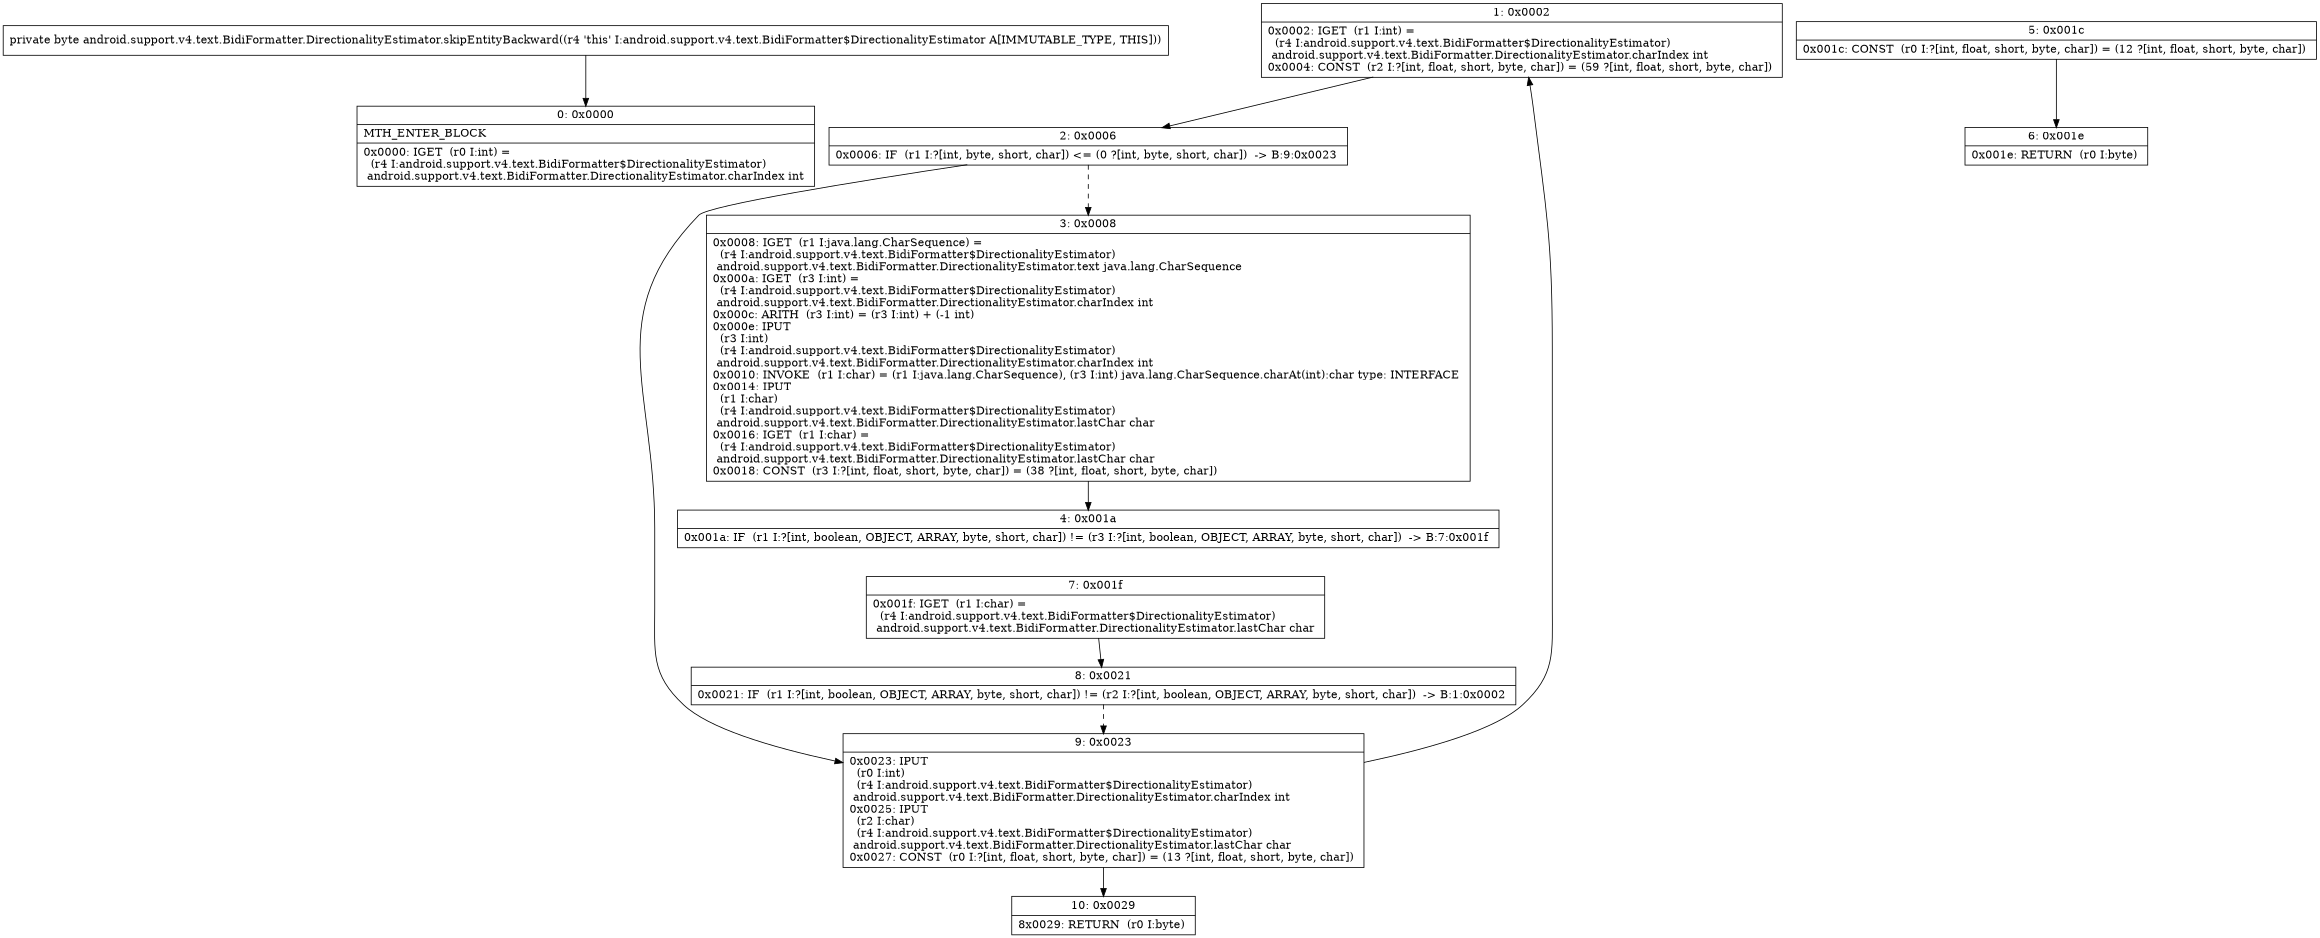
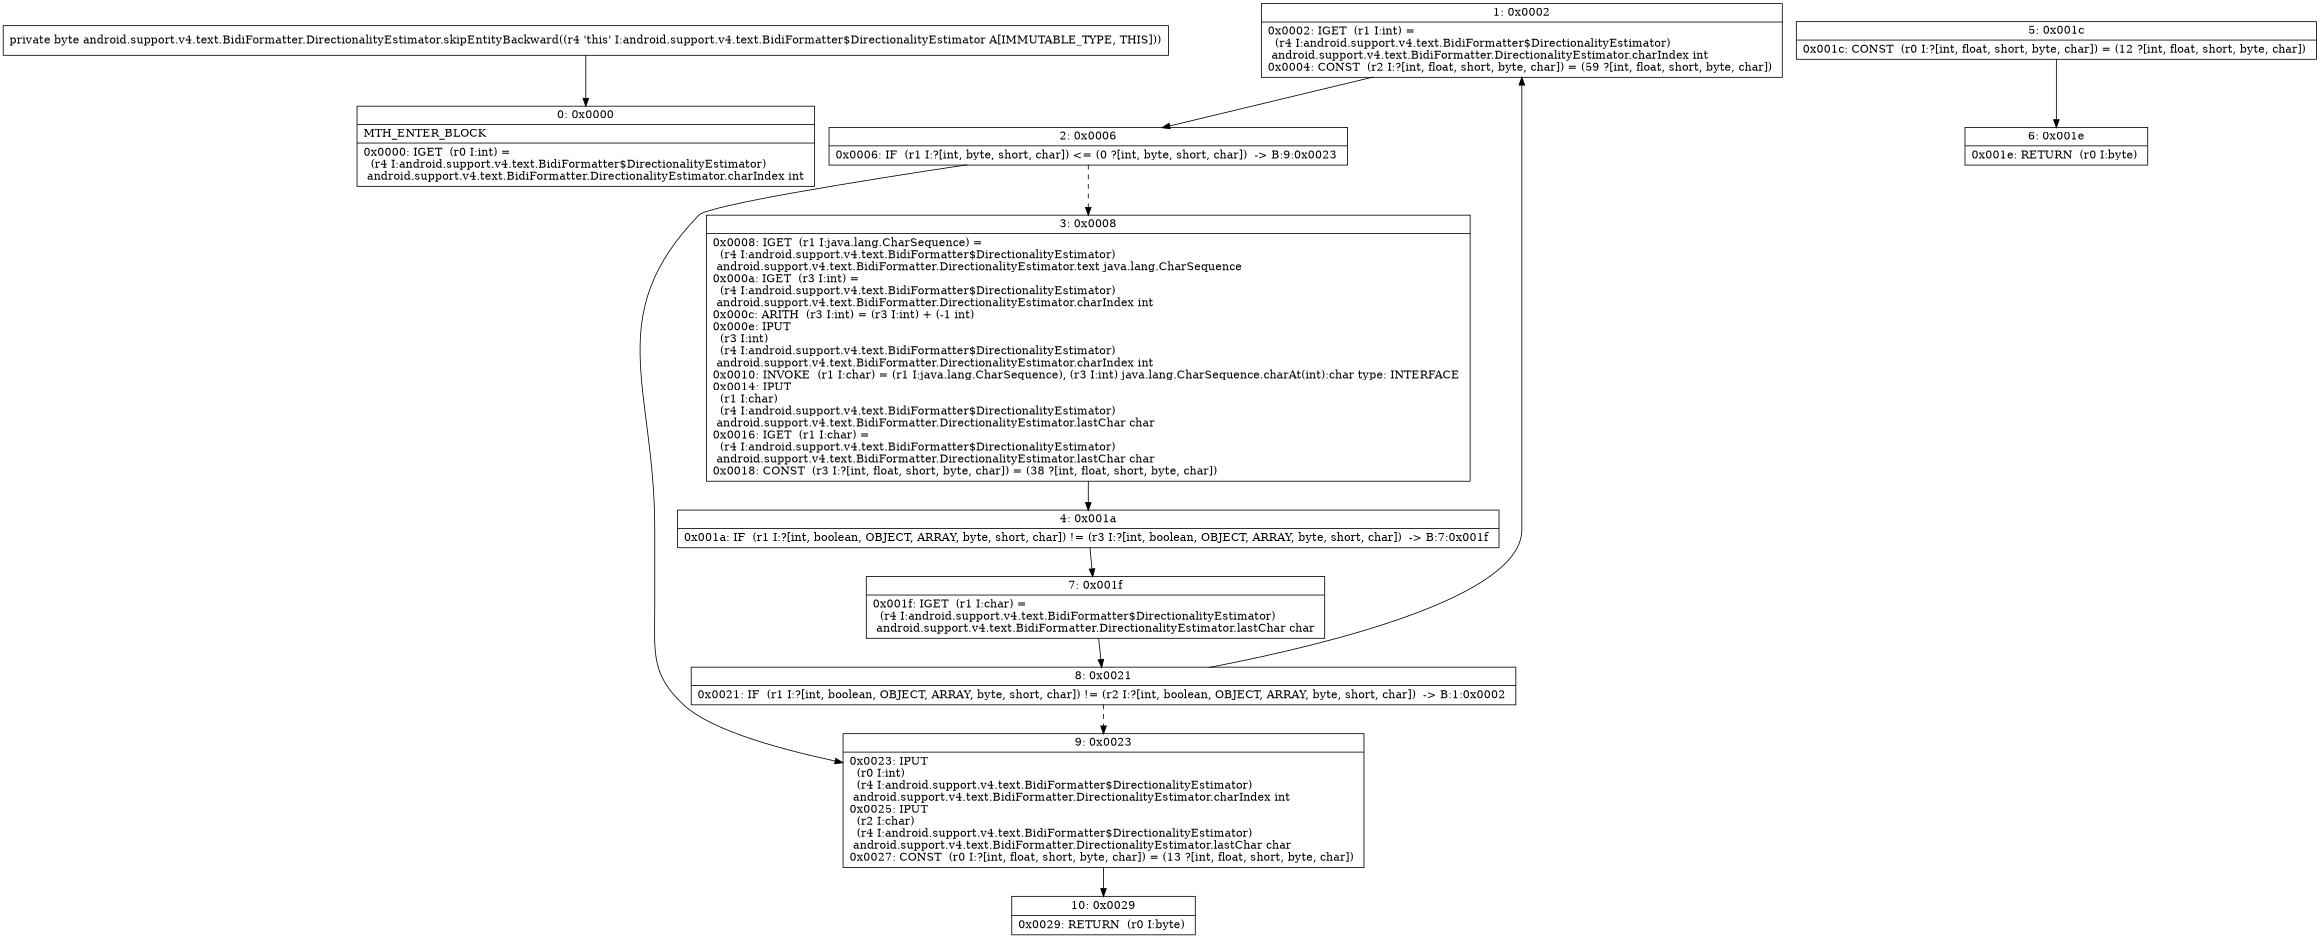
(1552, 484) -> (1522, 485)
none -> (1091, 558)
(1104, 925) -> (1104, 925)
